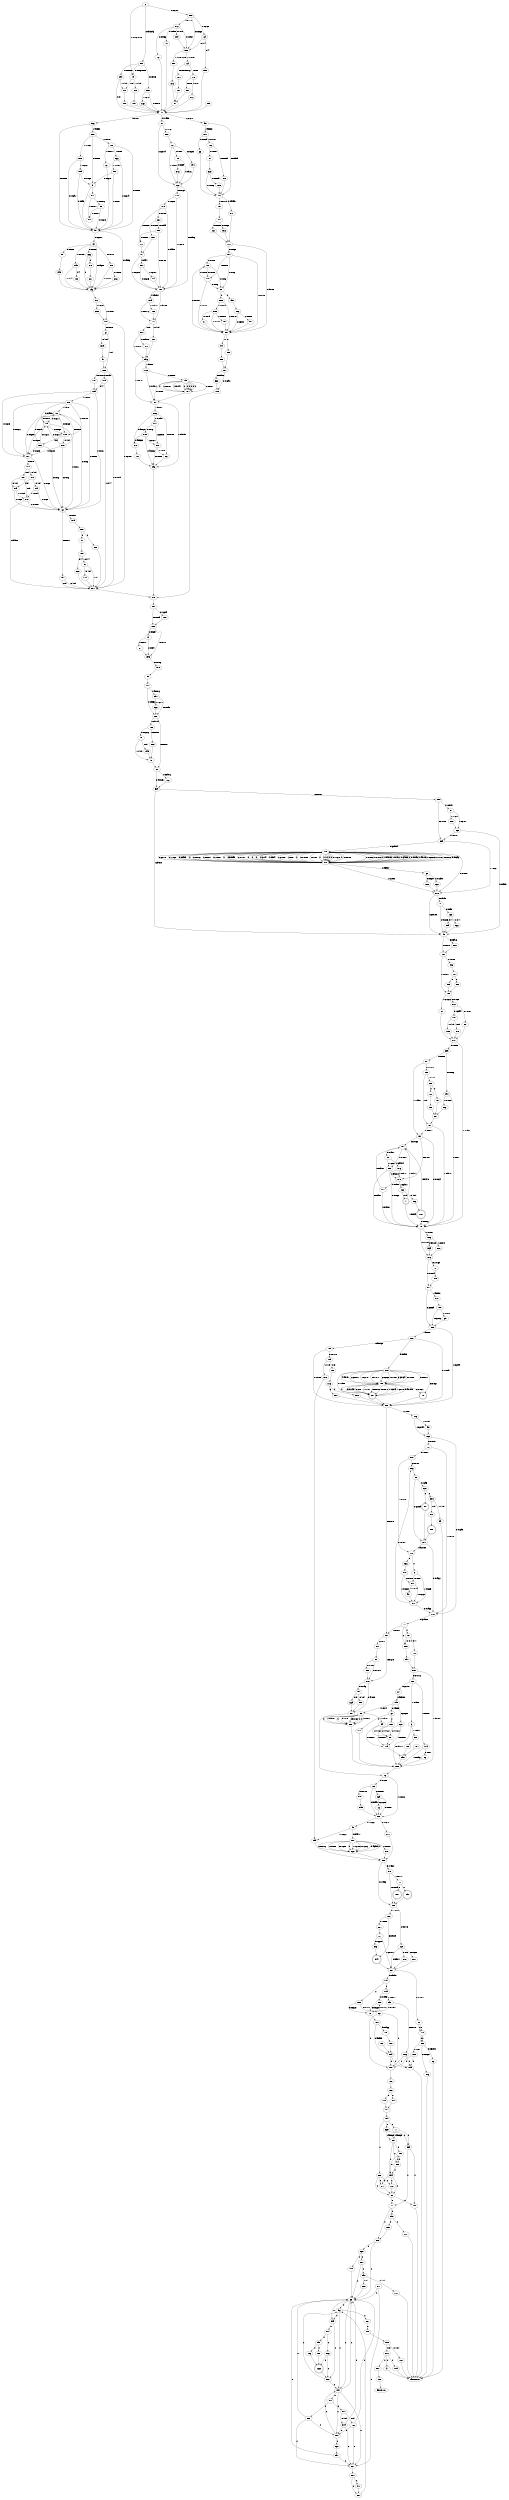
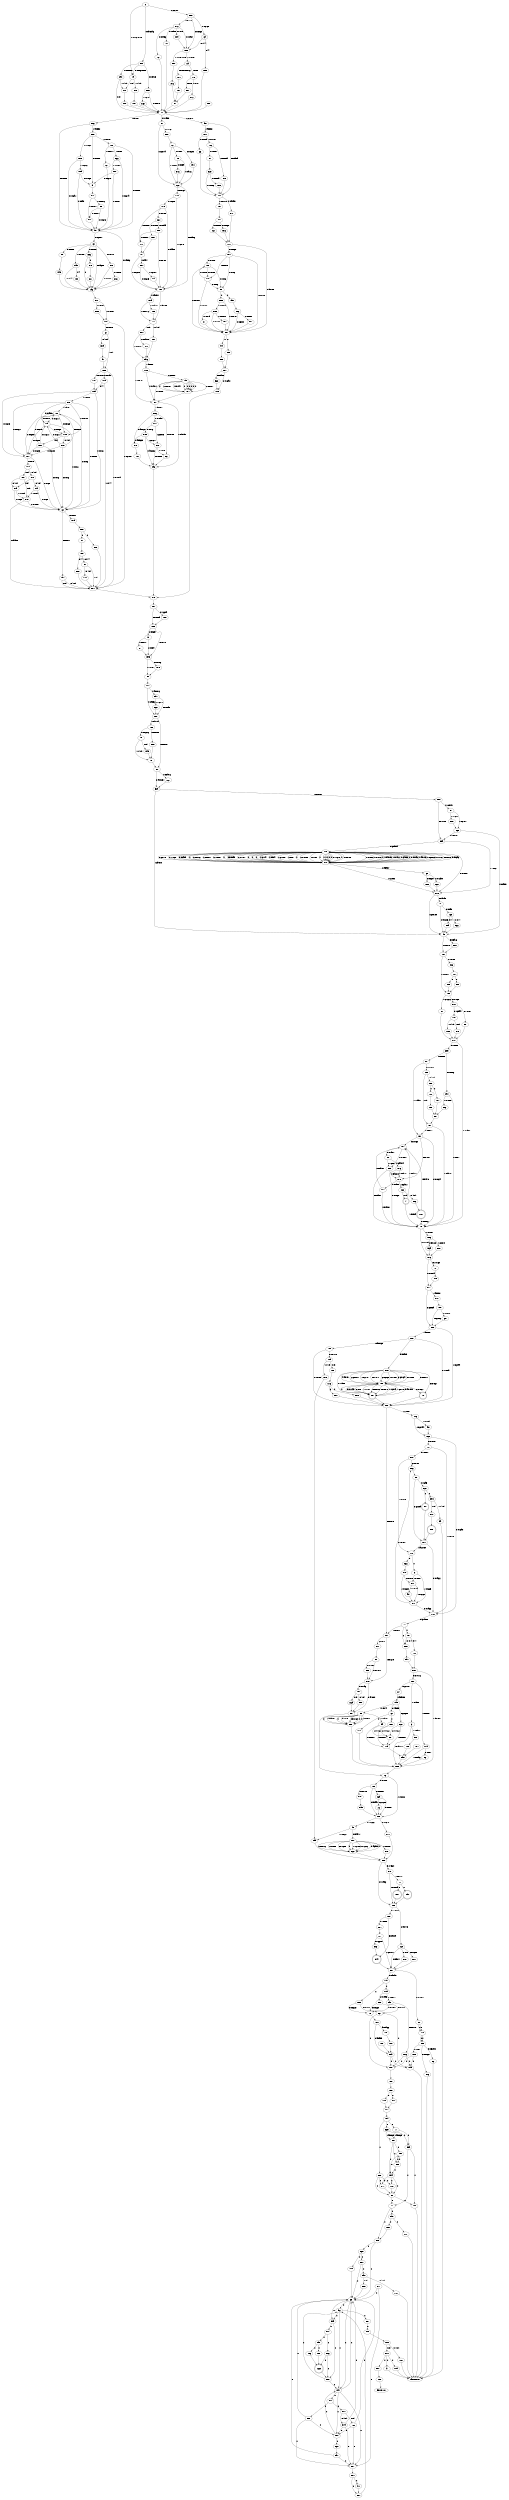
(83, 209) -> (92, 225)
none -> (147, 666)
(379, 2008) -> (397, 2008)
